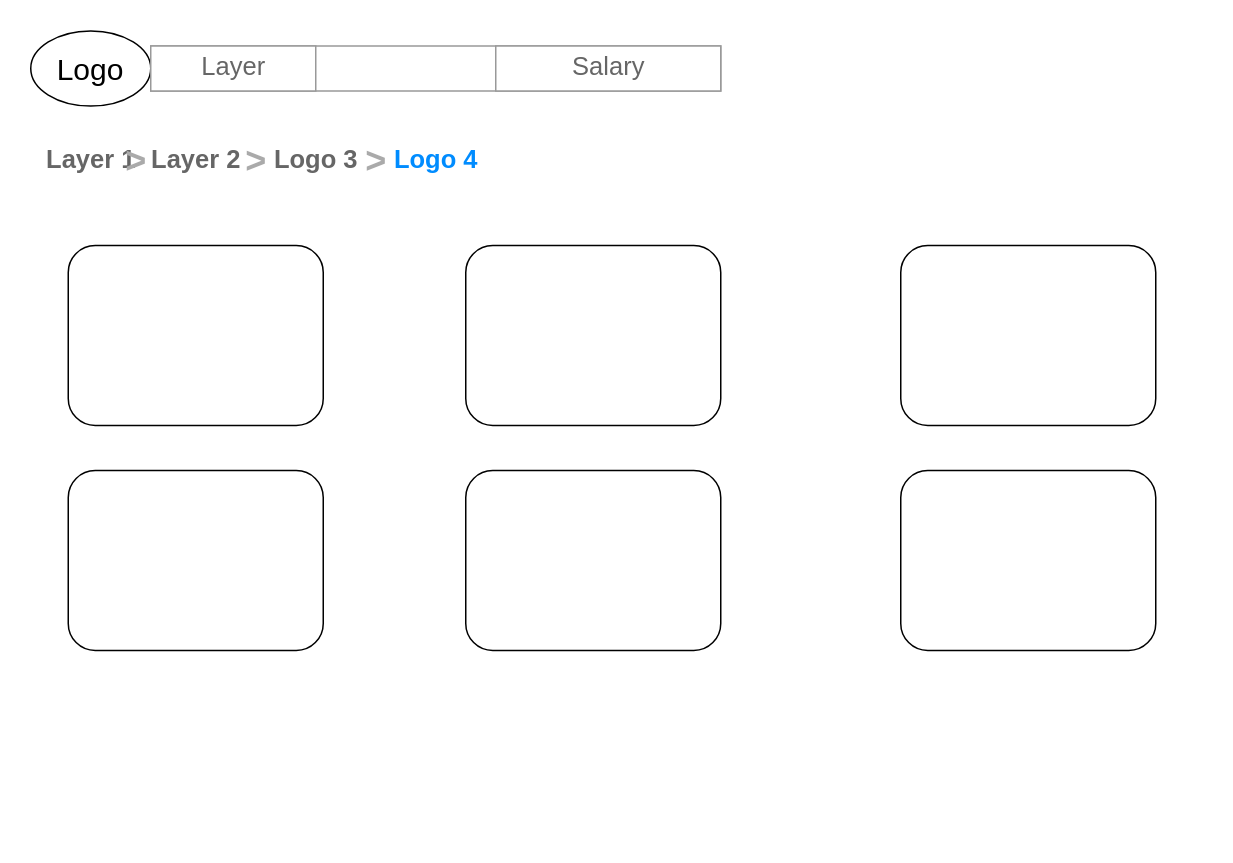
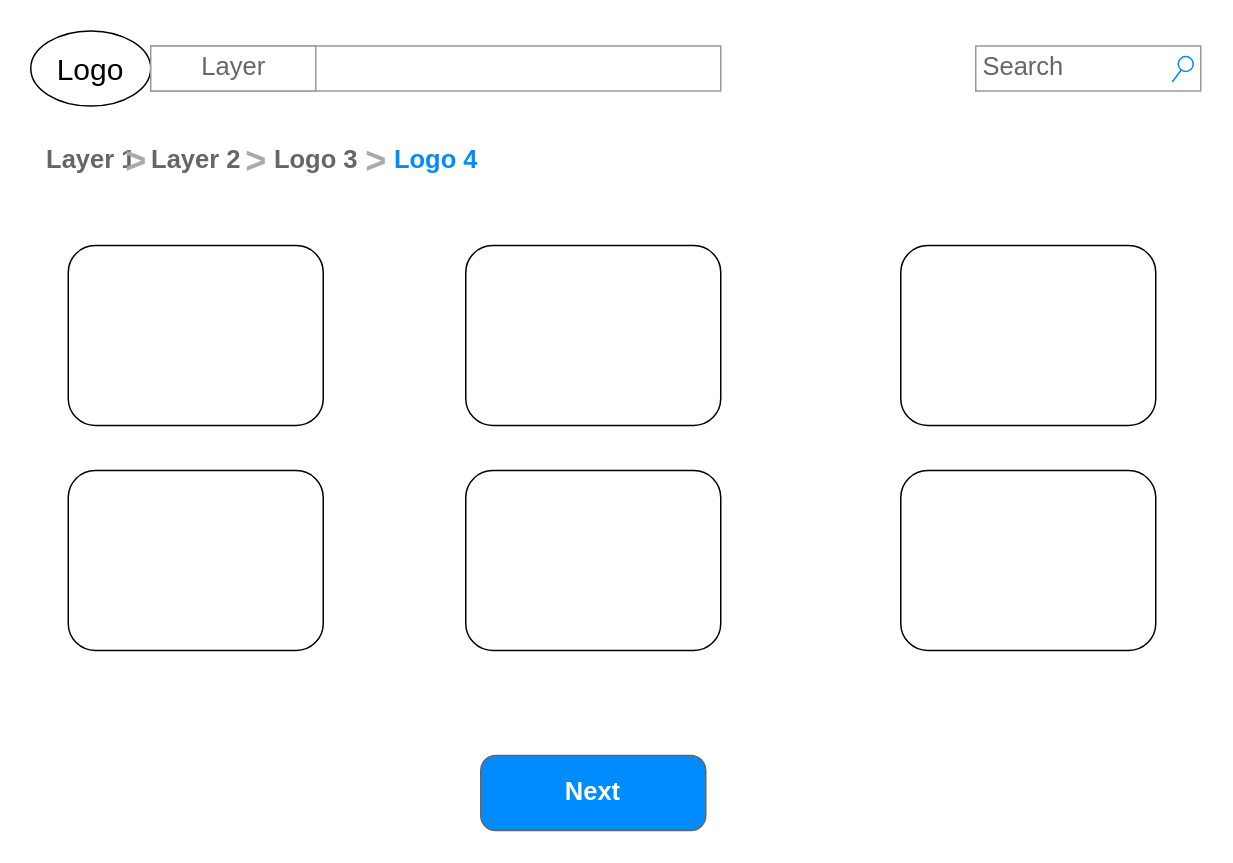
(608, 68) -> none
none -> (1088, 68)
none -> (593, 793)
